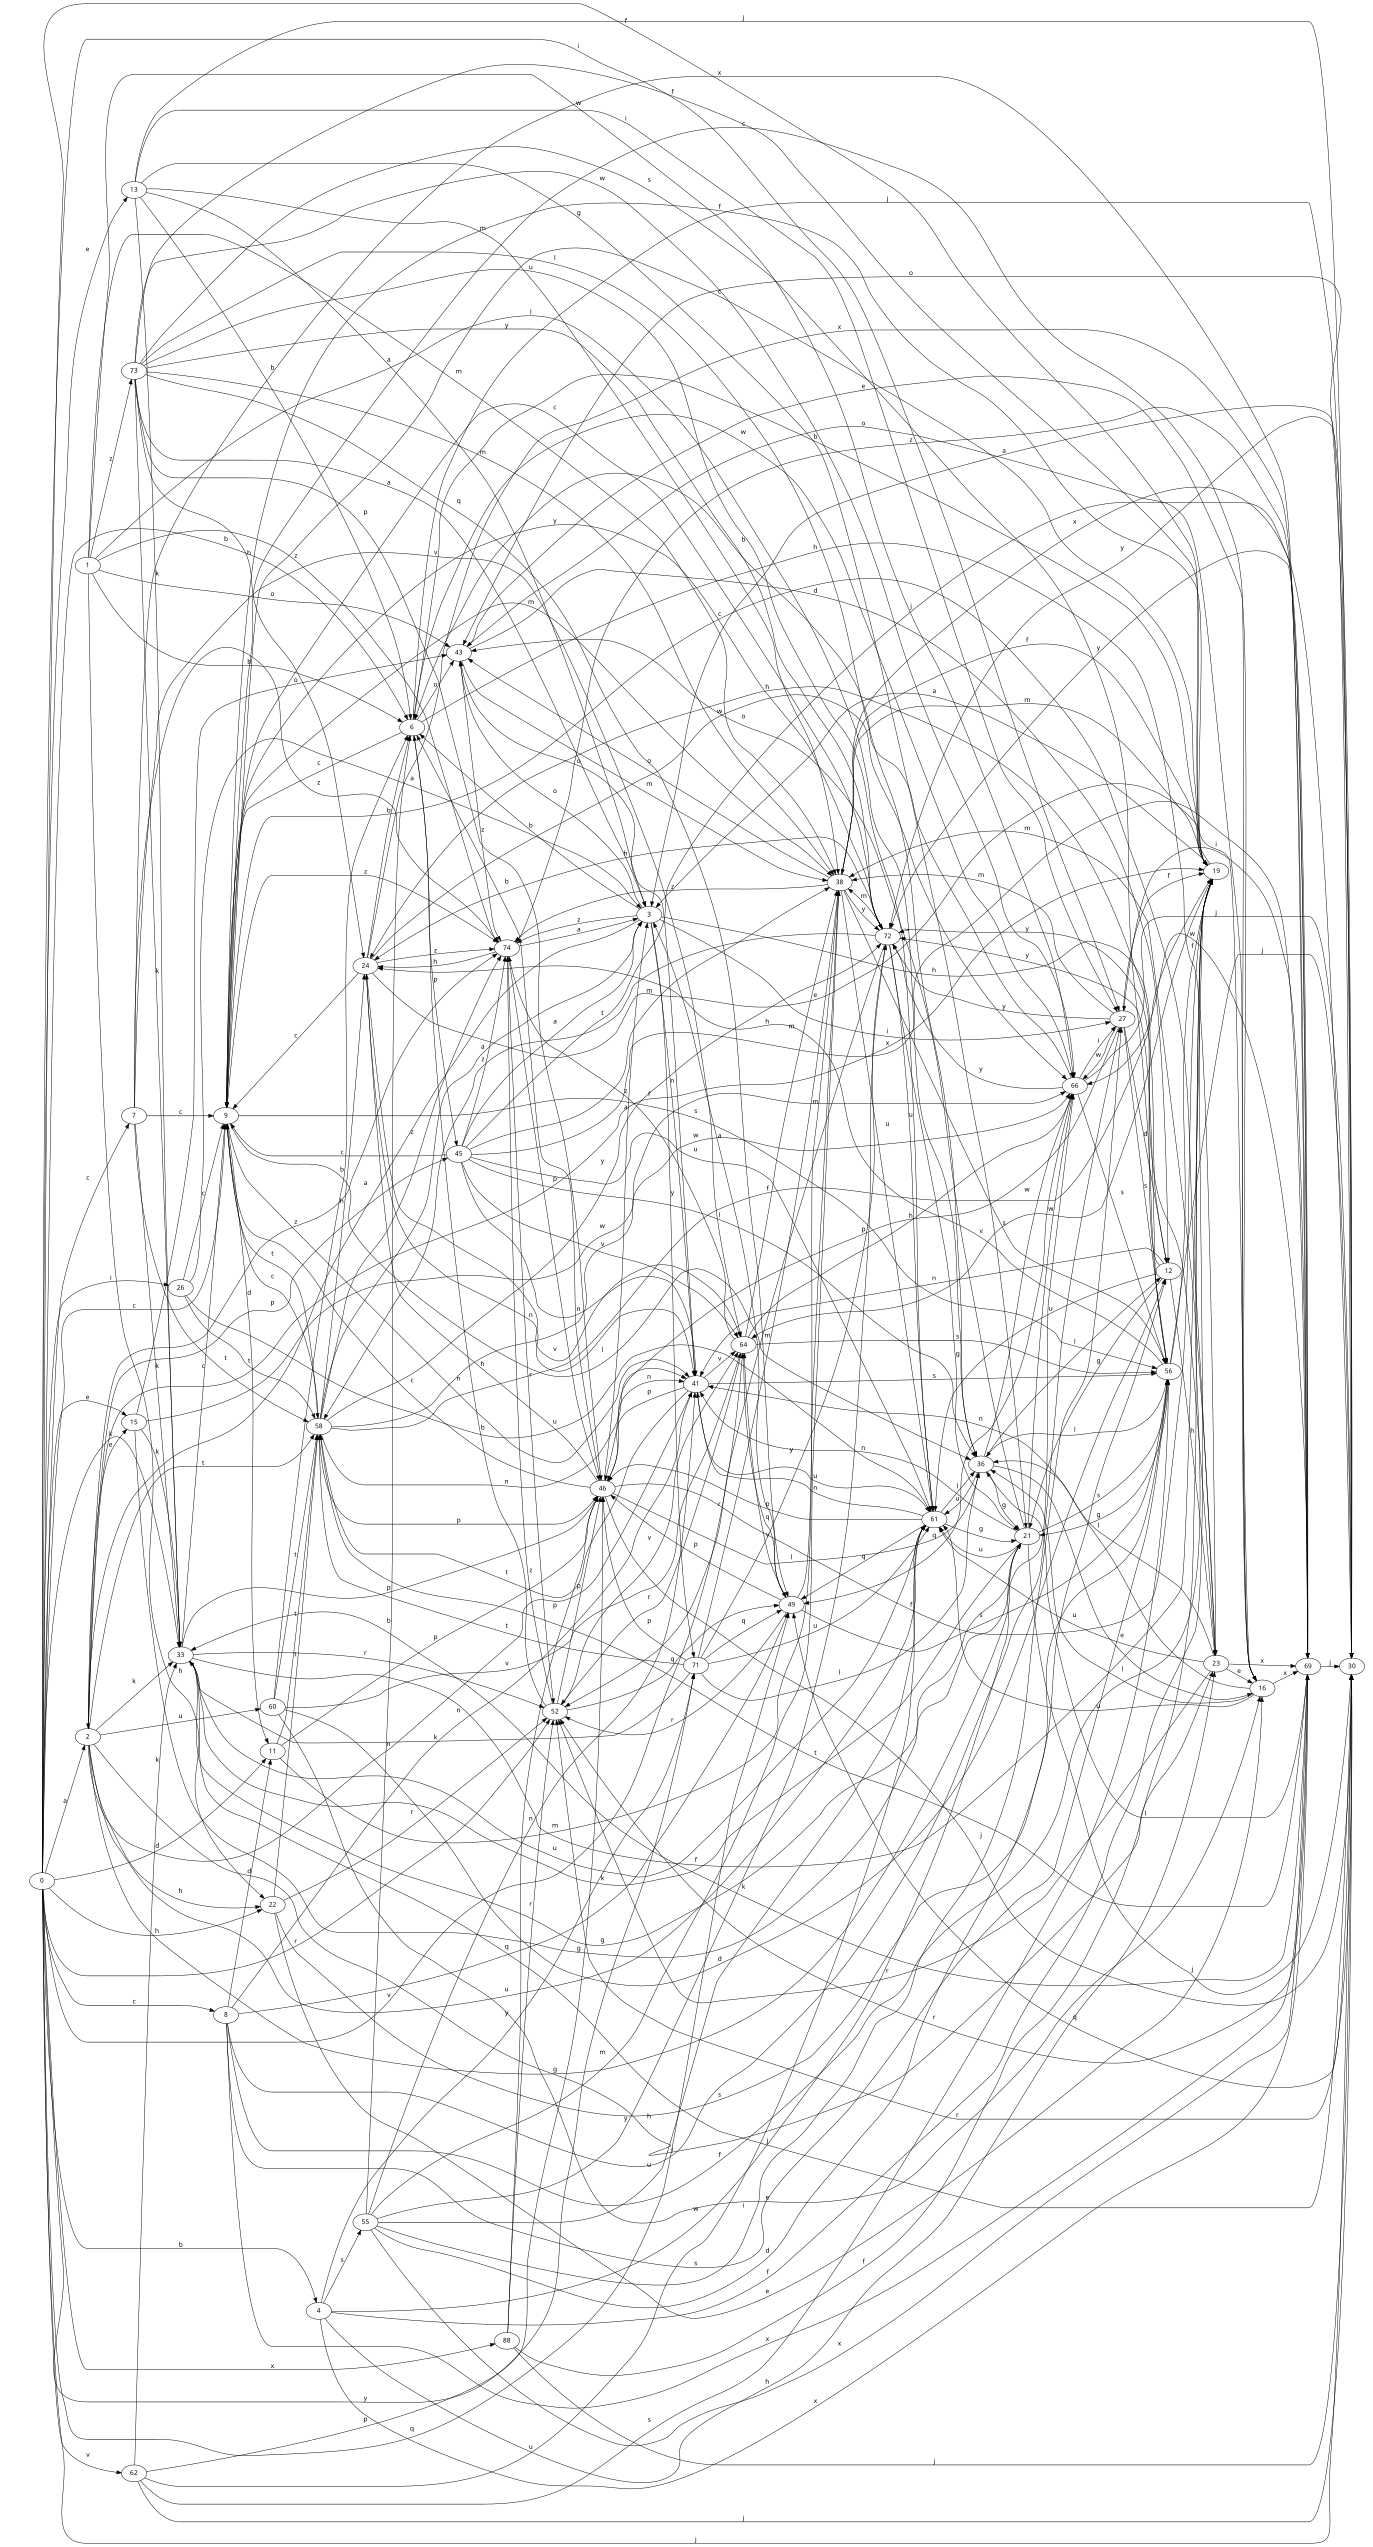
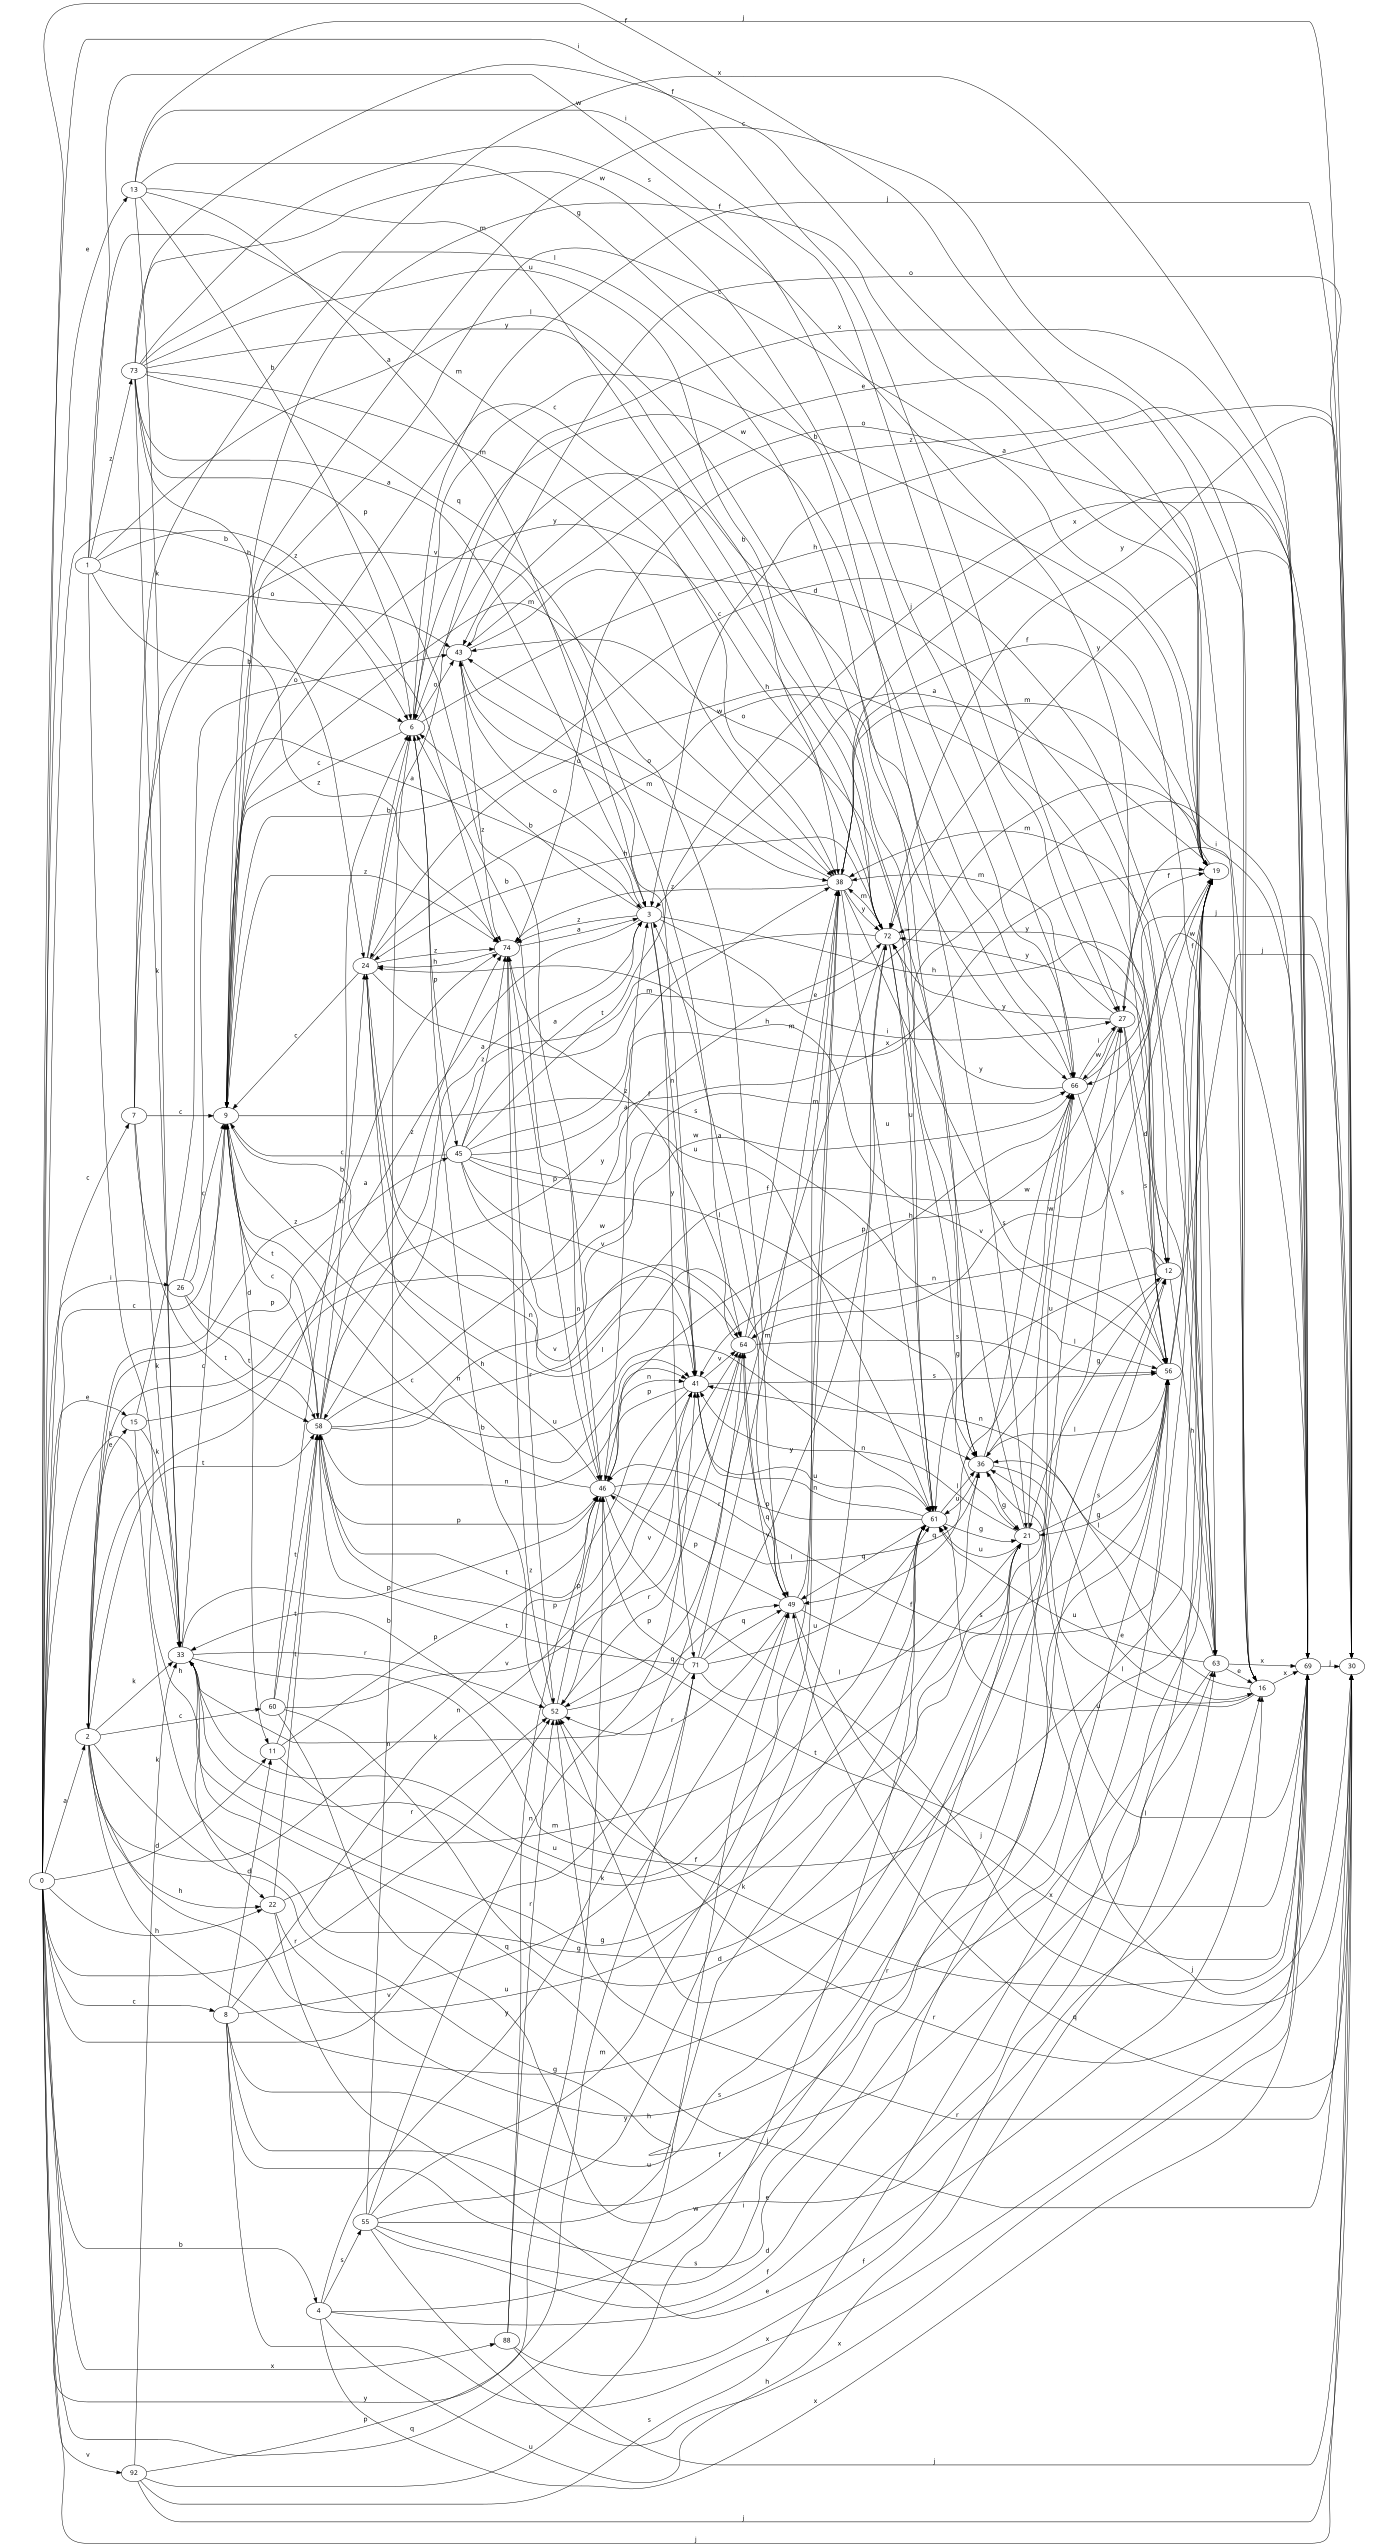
(1216, 1664) -> (1216, 1664)
(181, 1716) -> (181, 1716)
none -> (1105, 1931)
(134, 2473) -> (134, 2473)
